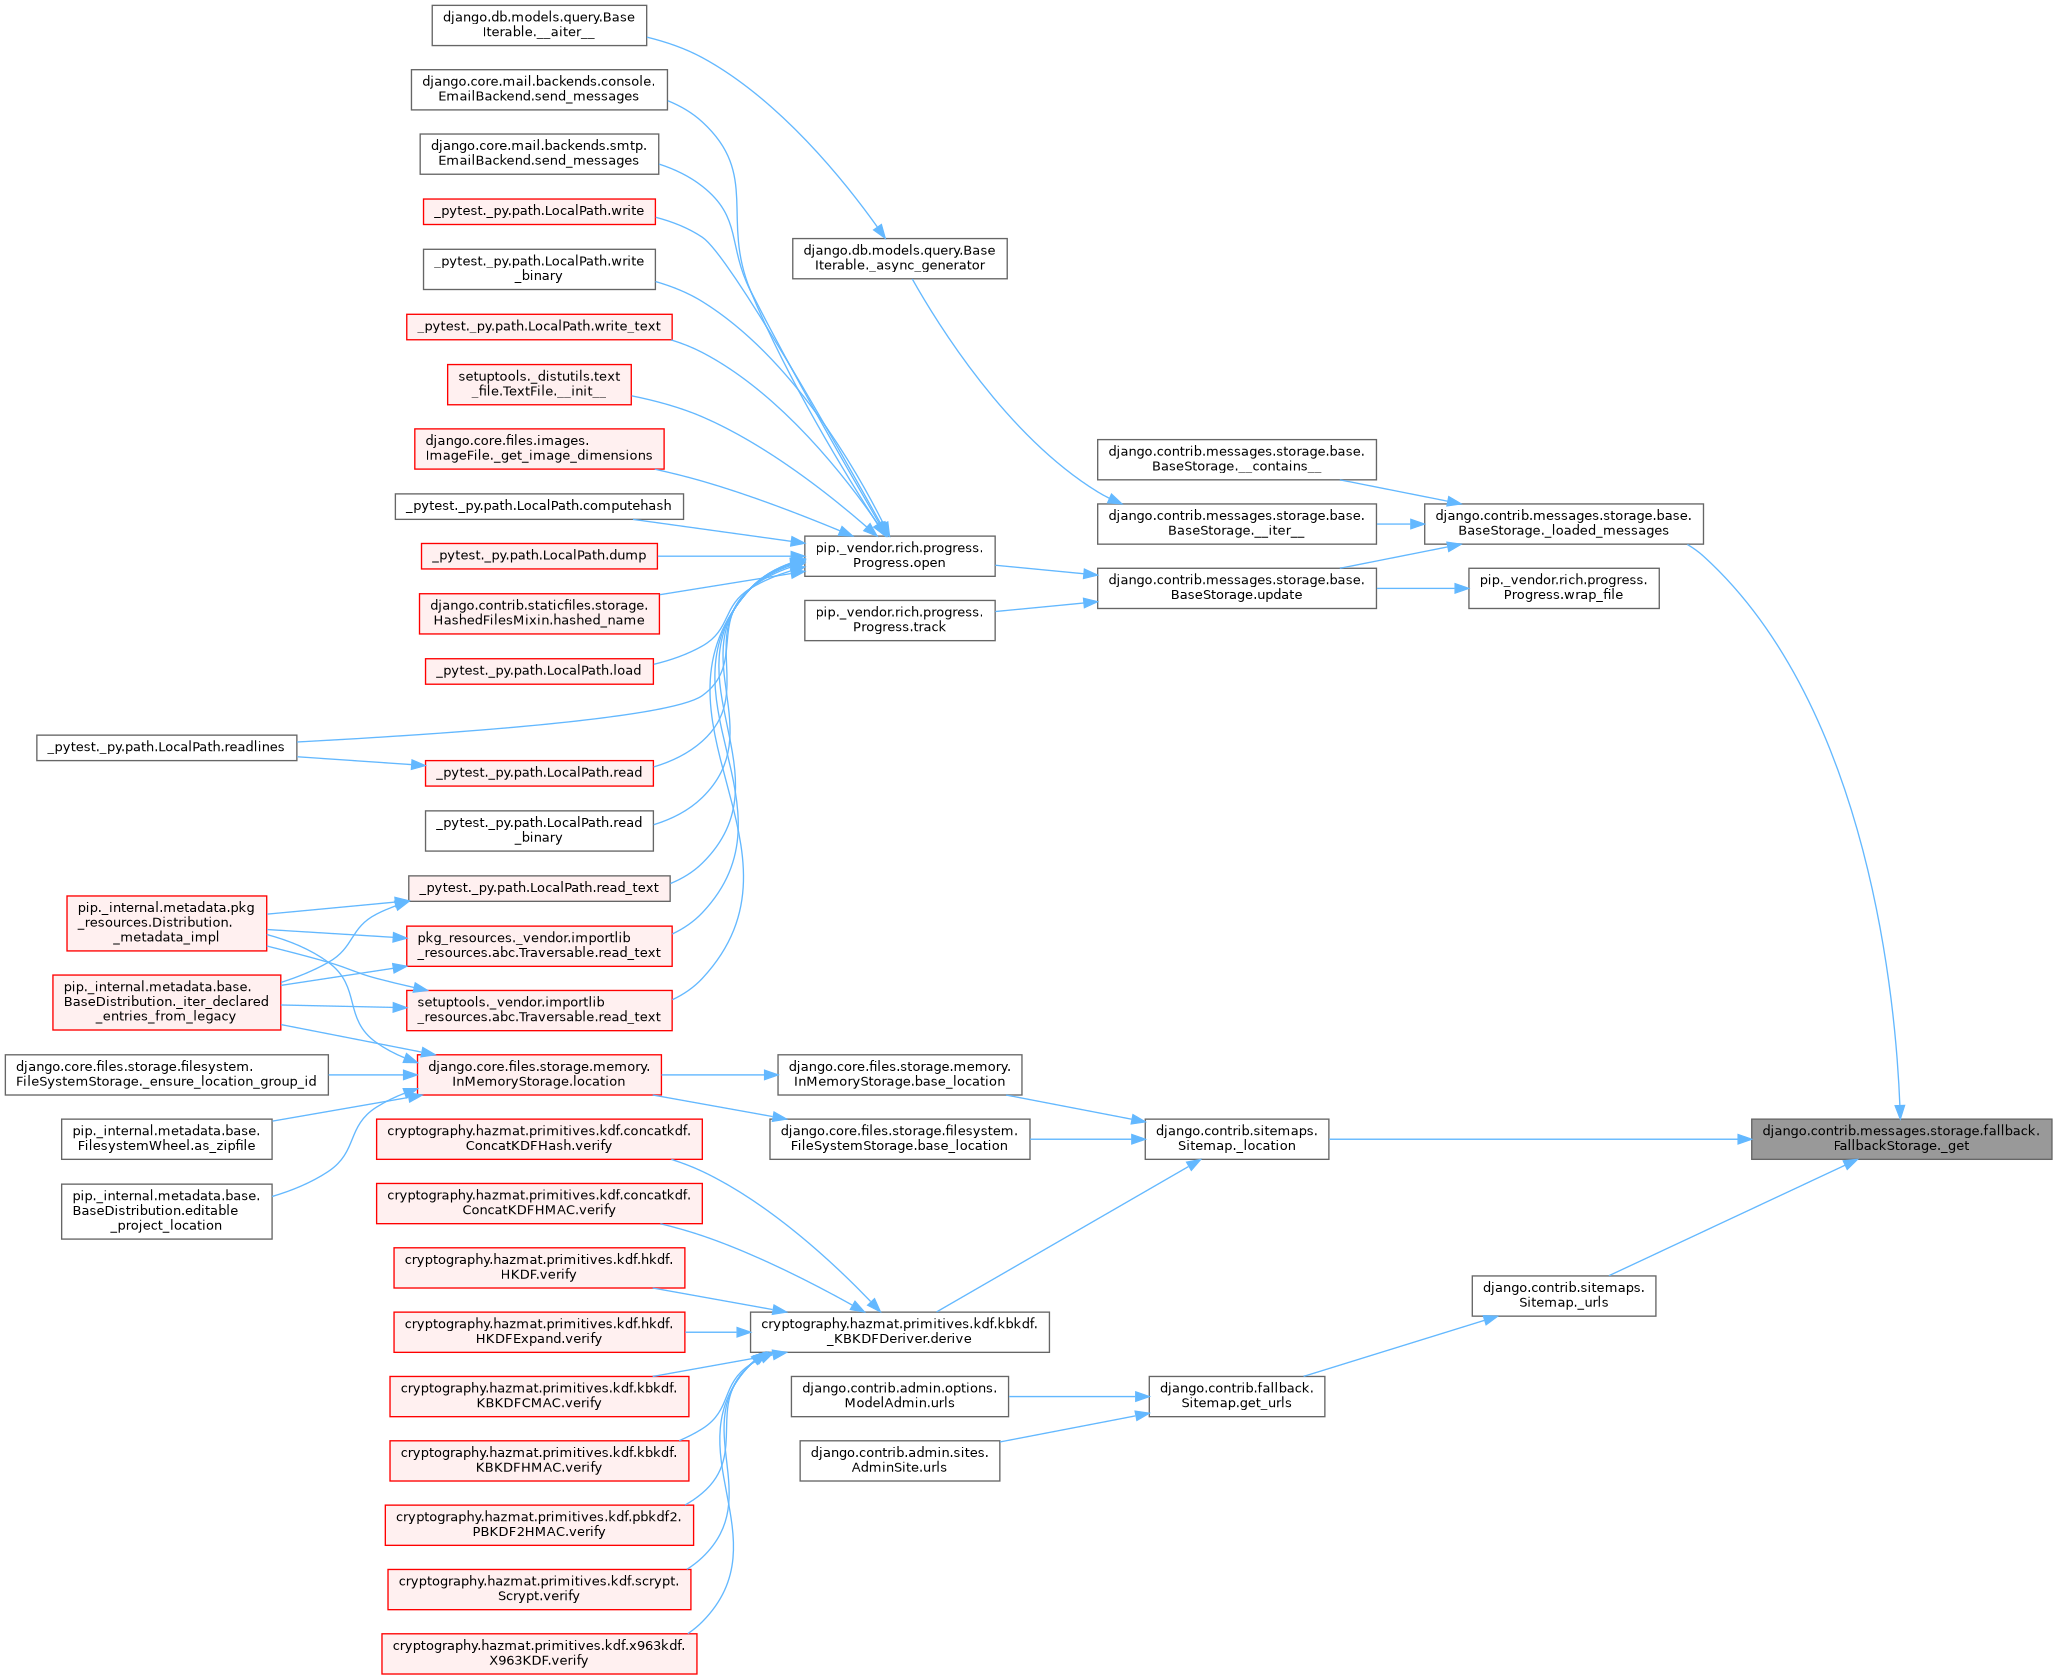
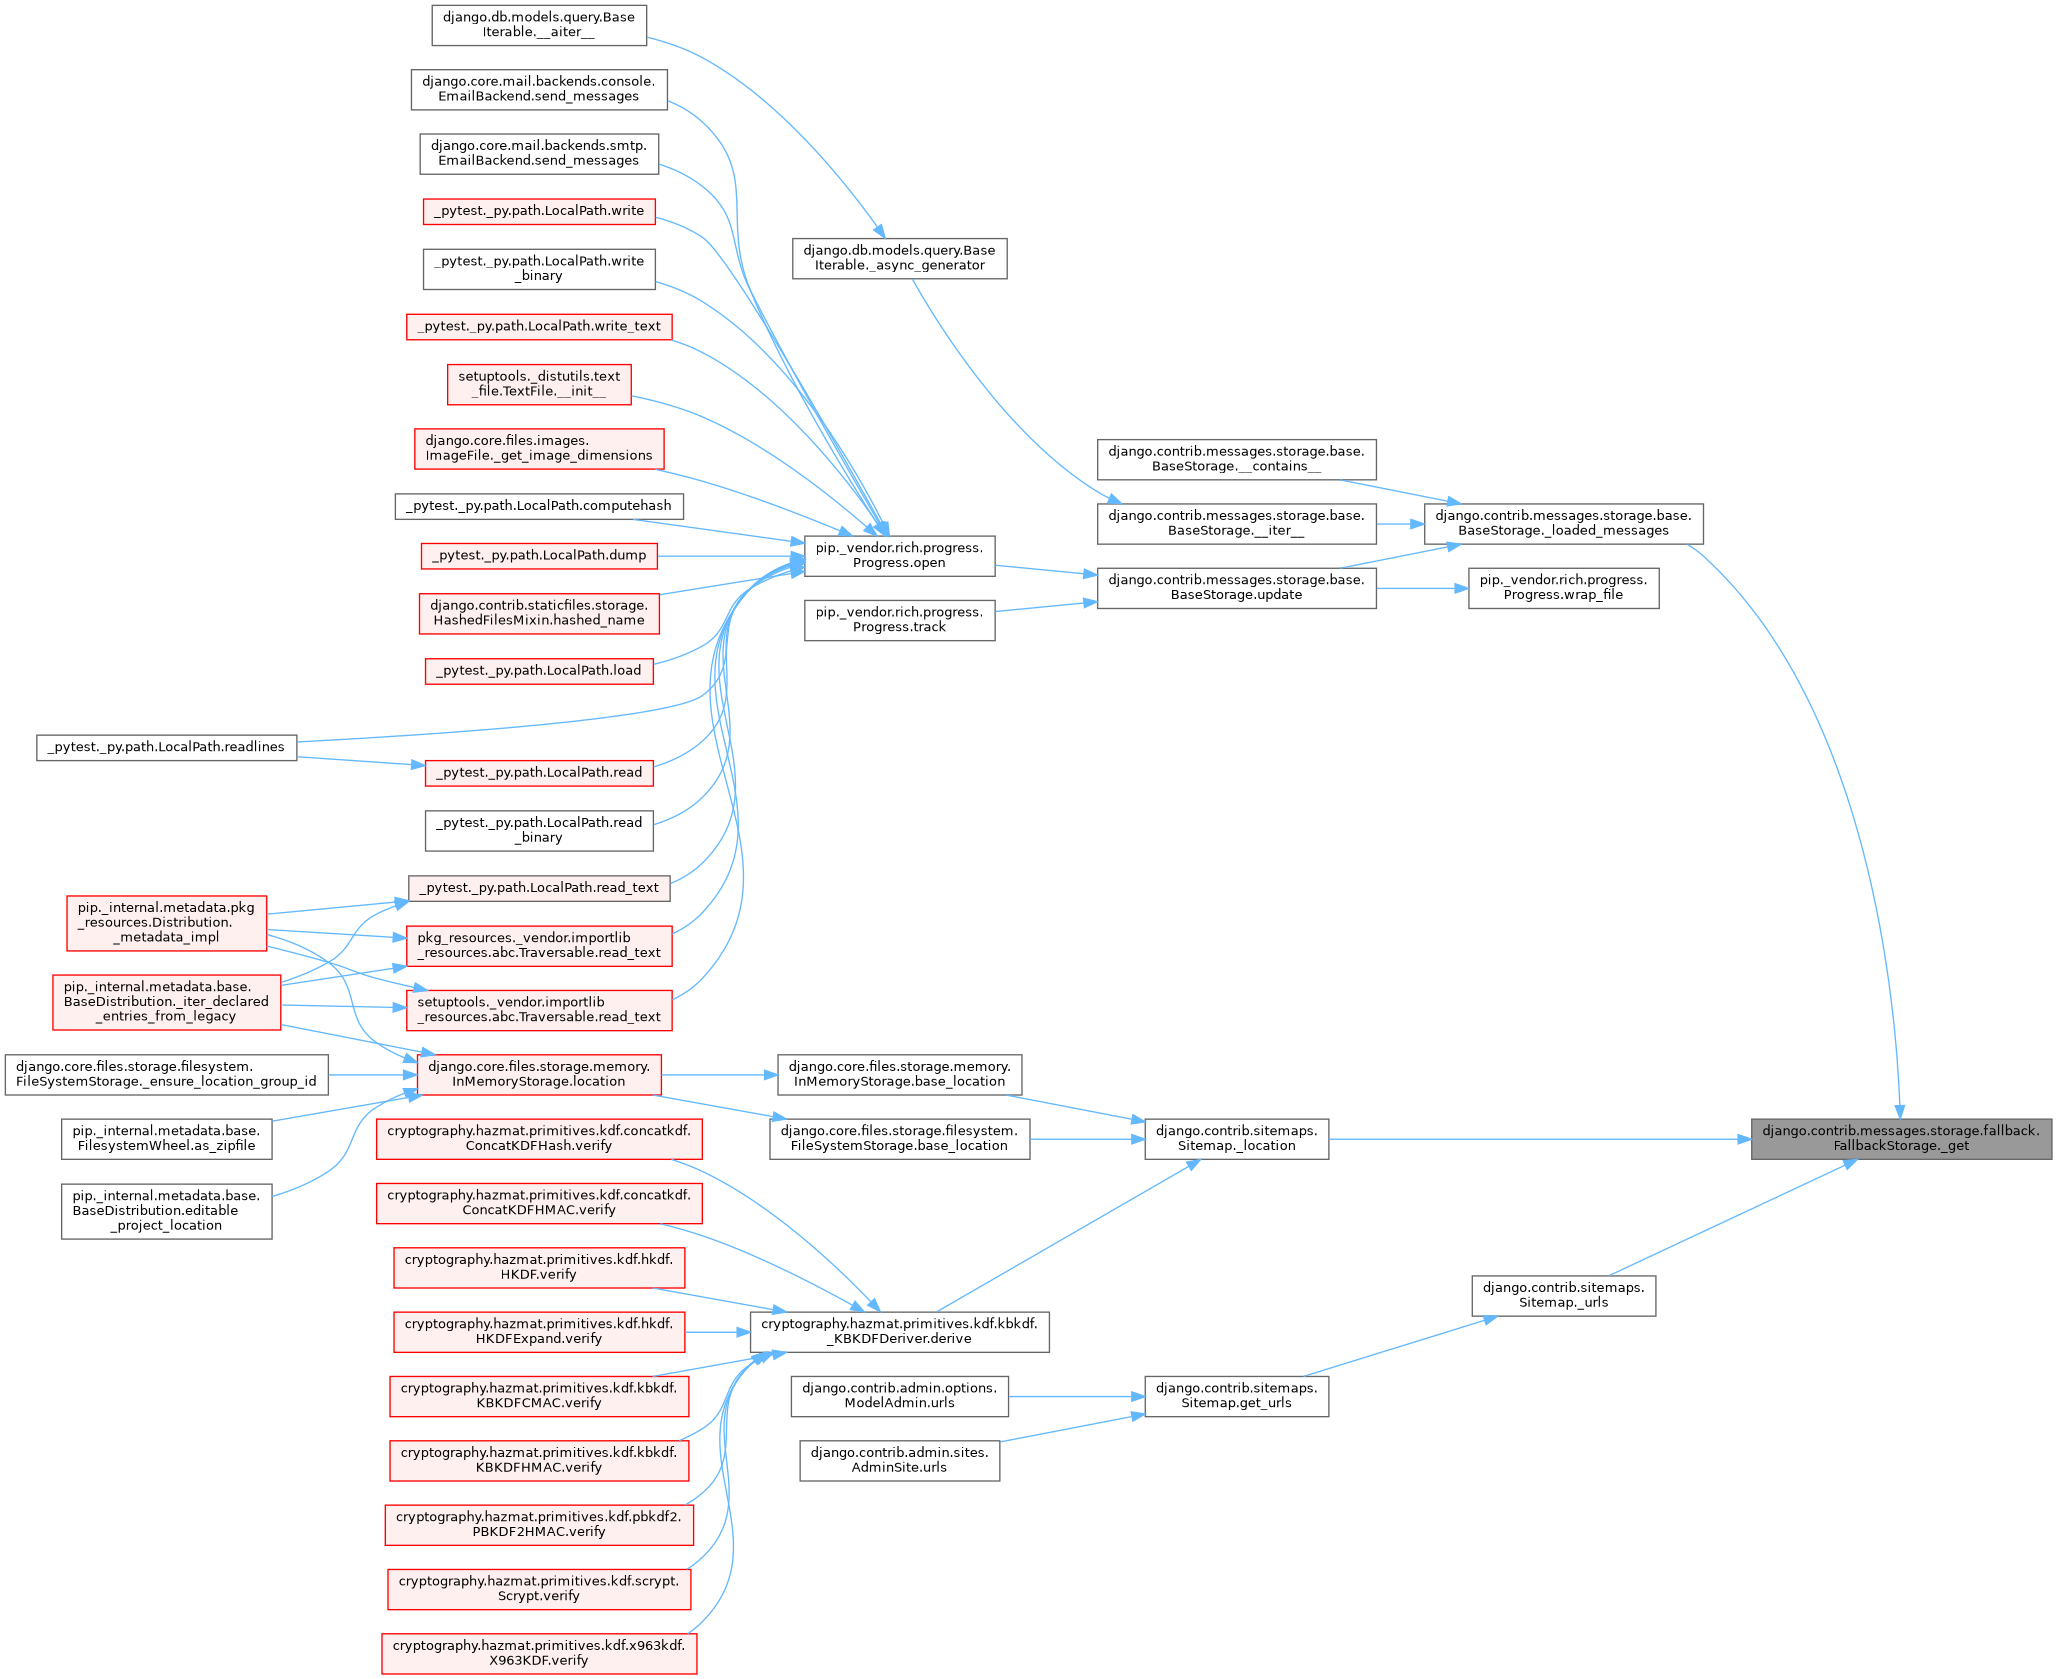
(1237, 1397) -> (1237, 1397)
